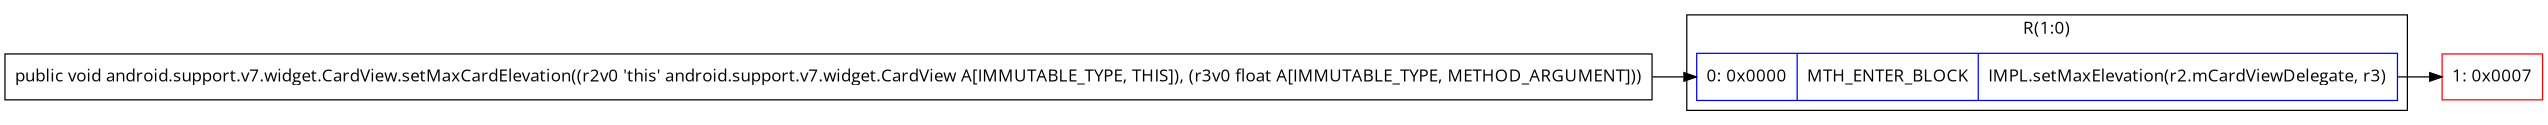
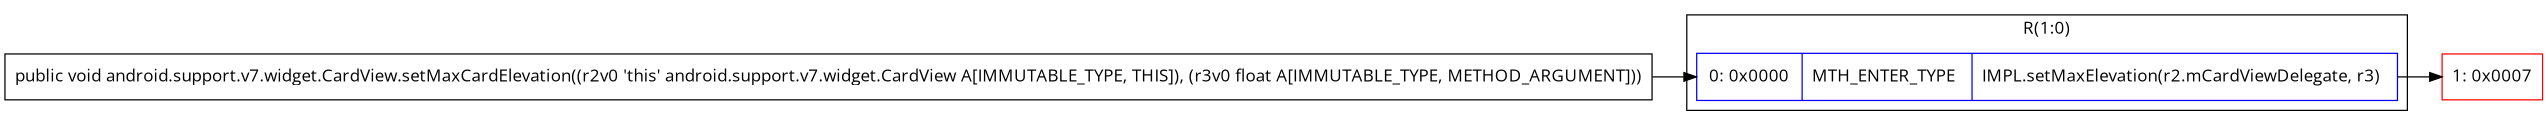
(1888, 76) -> (1884, 76)
